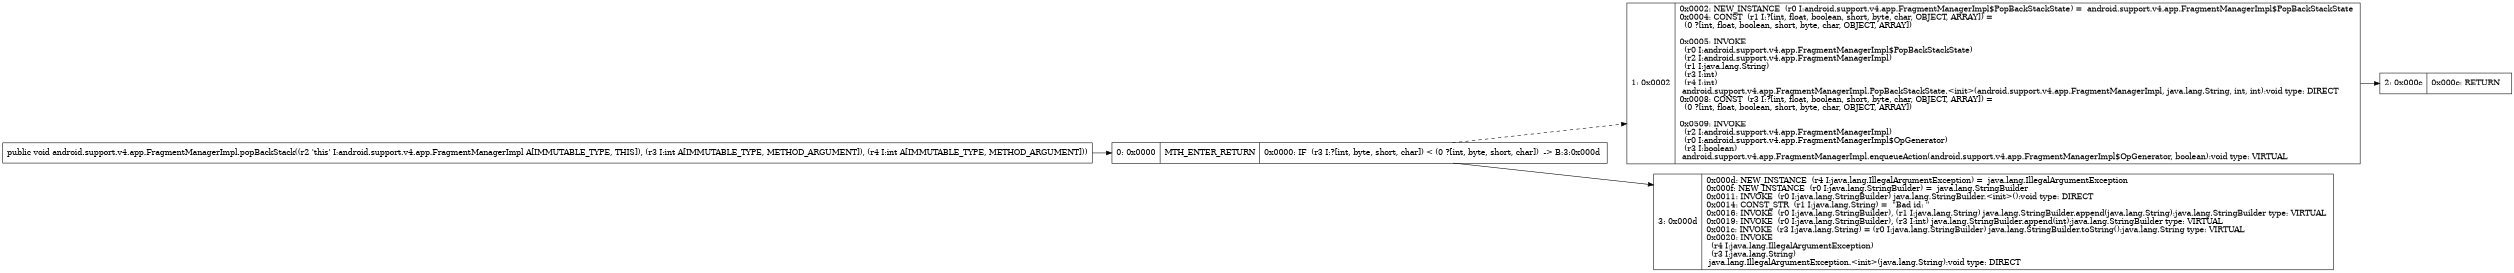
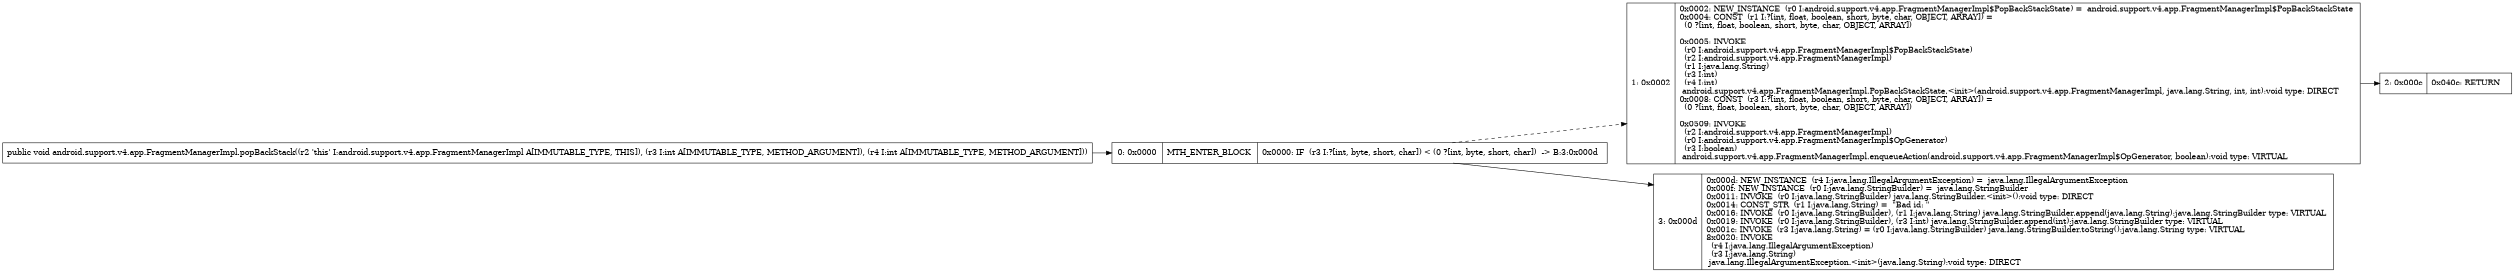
(2469, 83) -> (2469, 83)
(1210, 153) -> (1209, 153)
(1742, 238) -> (1742, 238)
